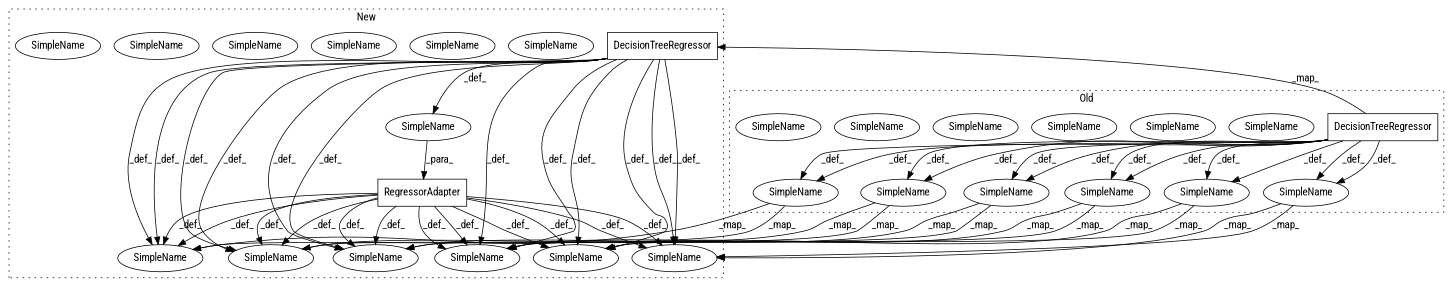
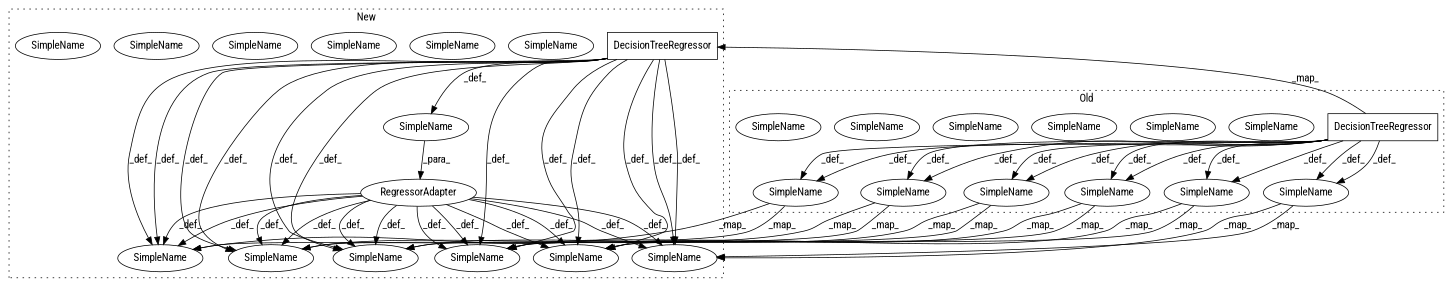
(422, 193) -> (419, 193)
